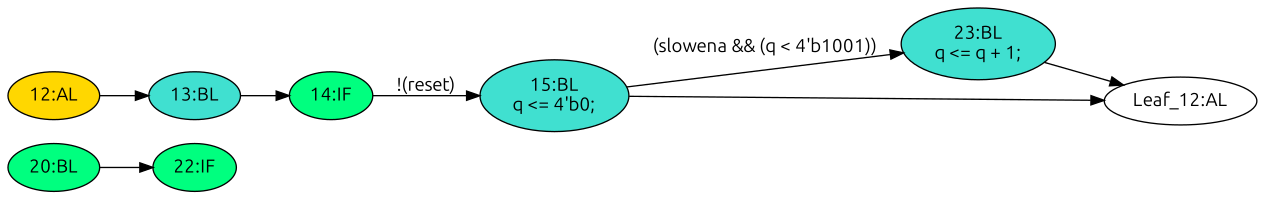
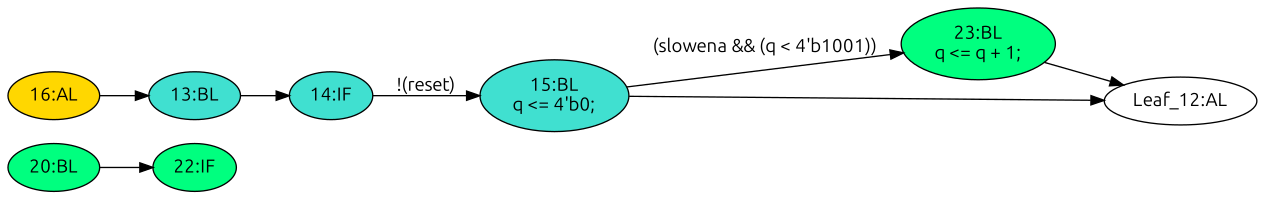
(978, 44) -> (978, 44)
(54, 96) -> (54, 96)
(331, 96) -> (331, 96)
